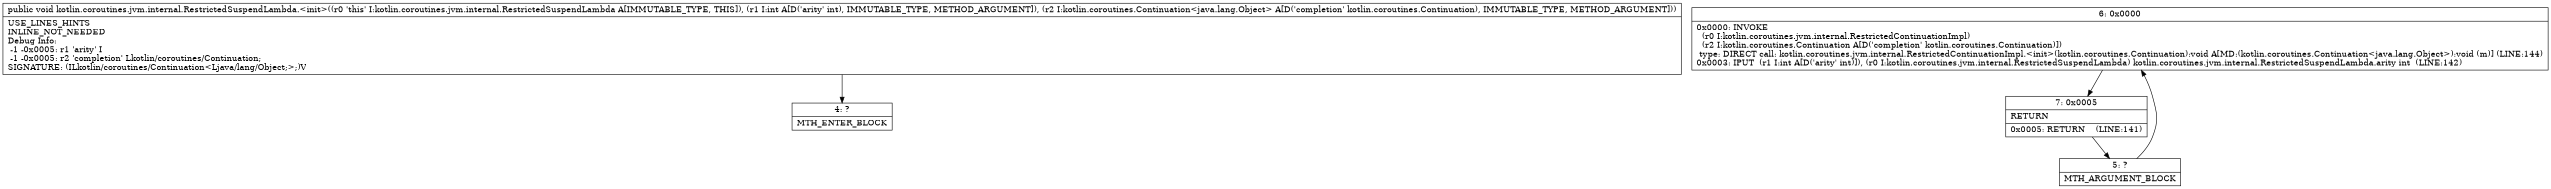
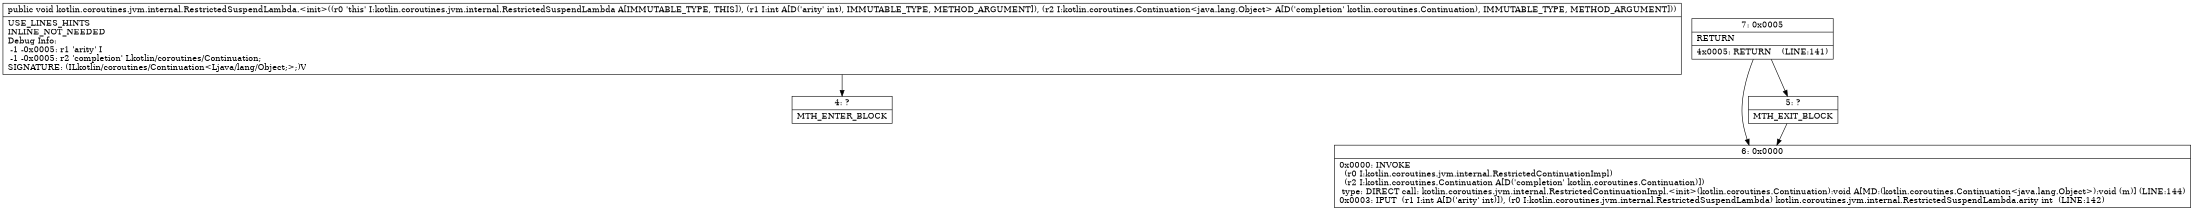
(2097, 81) -> (1743, 99)
(2076, 130) -> (1763, 52)
(2120, 179) -> (1793, 116)
